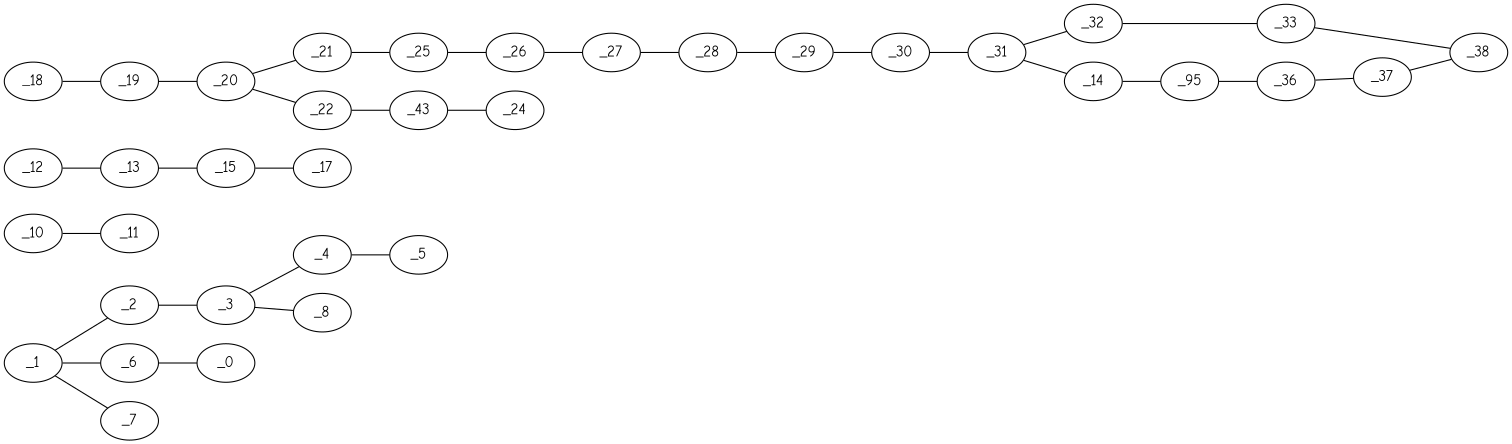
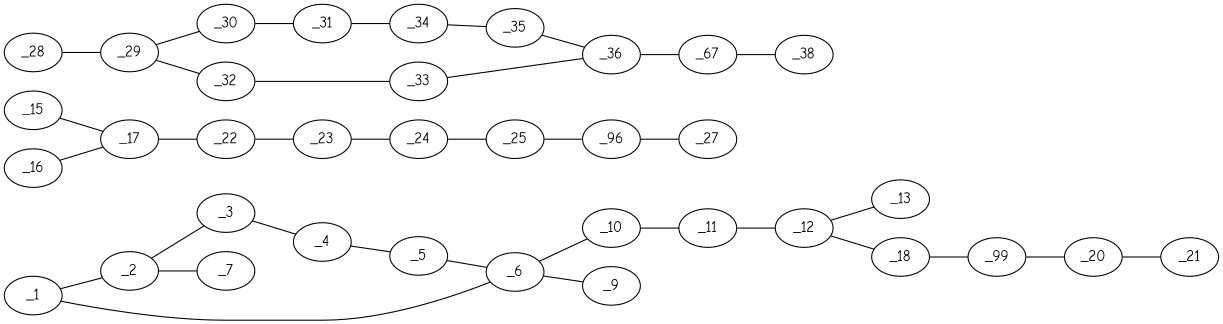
(1045, 38) -> (178, 67)
(1382, 38) -> (515, 68)
(371, 52) -> (467, 139)
(515, 52) -> (611, 139)
(660, 52) -> none
(1382, 77) -> (708, 55)
(130, 81) -> (997, 257)
(1093, 81) -> (419, 24)
(1190, 81) -> (515, 28)
(274, 96) -> (178, 139)
(419, 110) -> (322, 139)
none -> (33, 168)
(178, 168) -> none
none -> (756, 228)
none -> (853, 243)
none -> (563, 250)
none -> (467, 264)
(322, 313) -> none
(226, 363) -> (611, 286)
(81, 392) -> (178, 271)
